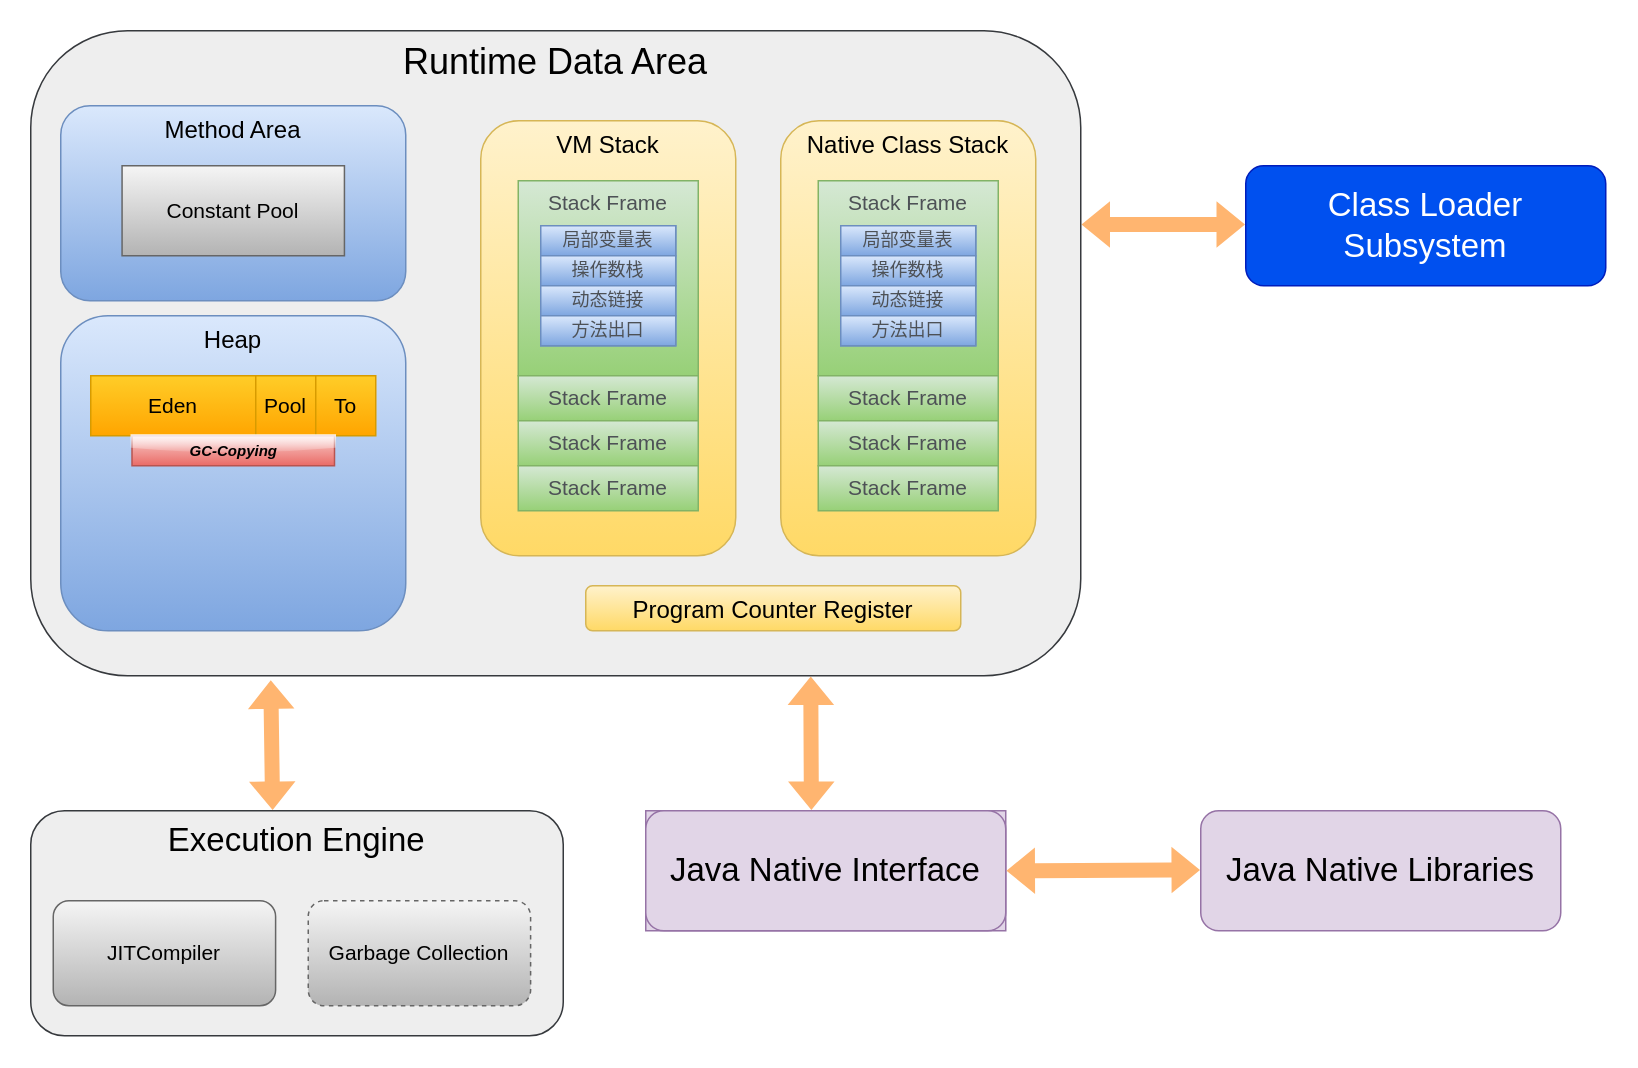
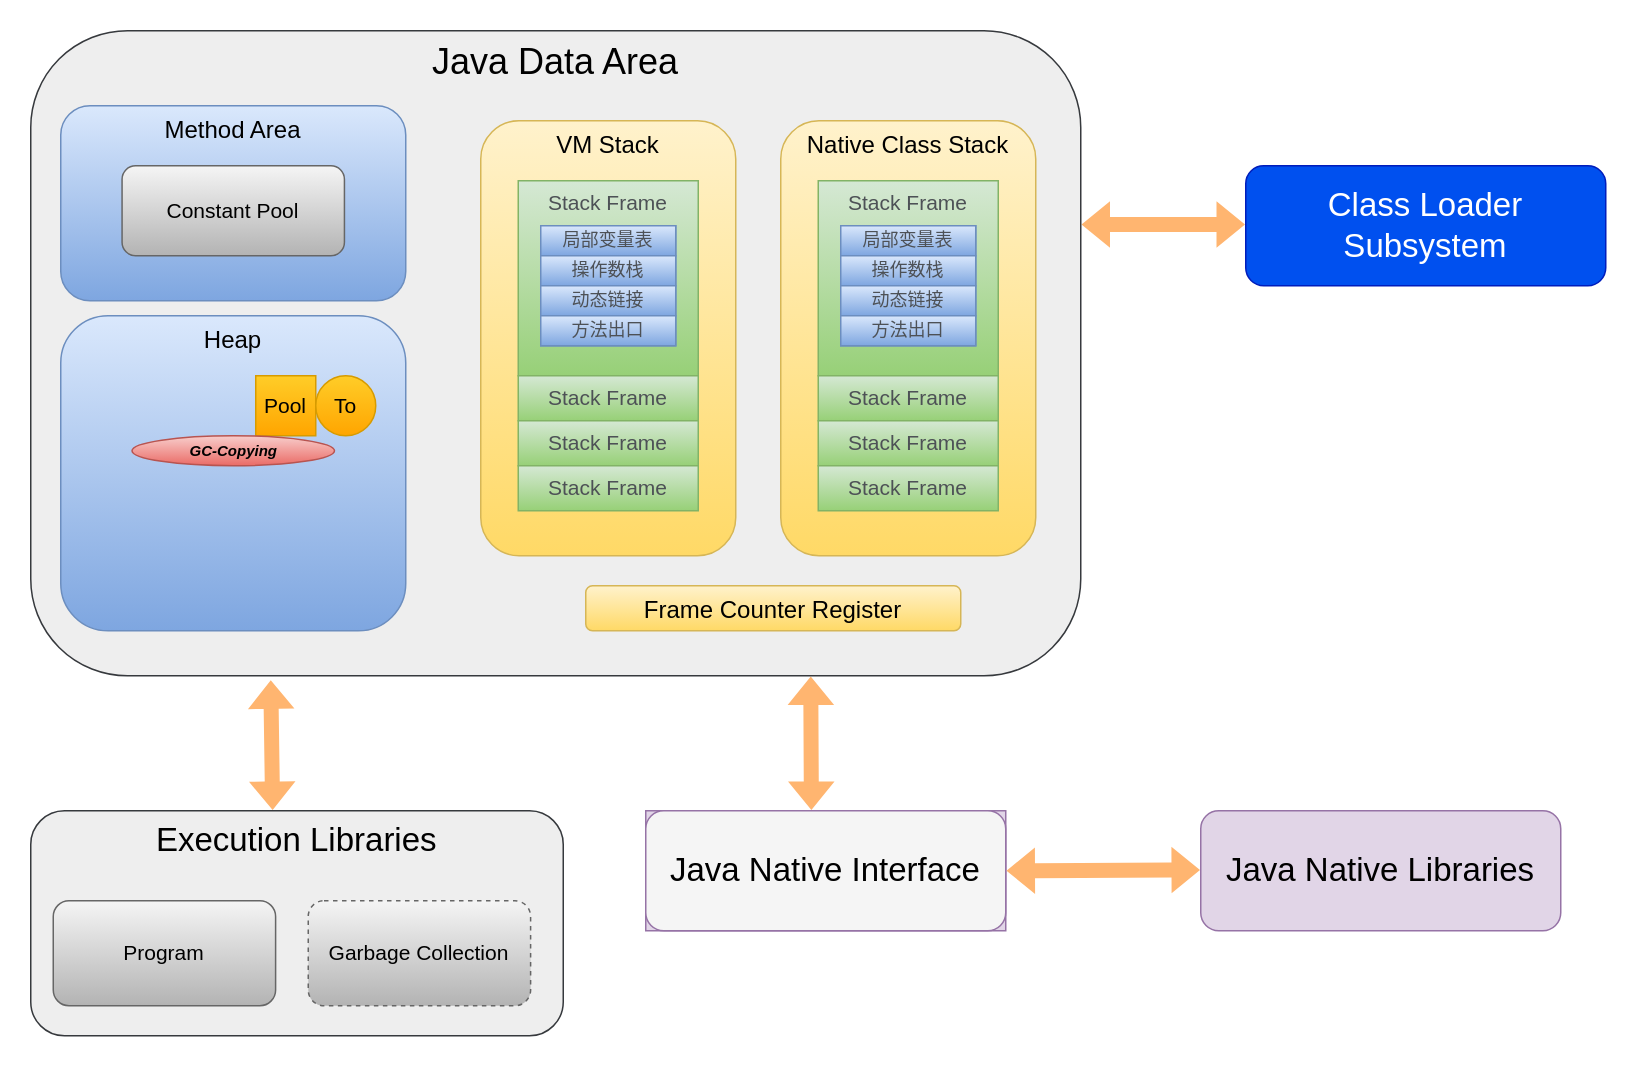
(556, 52) -> (556, 52)
(233, 211) -> (233, 211)
(173, 406) -> none
(346, 406) -> (346, 406)
(233, 451) -> (233, 451)
(773, 607) -> (773, 607)
(297, 841) -> (297, 841)
(826, 871) -> (826, 871)
(164, 953) -> (164, 953)
